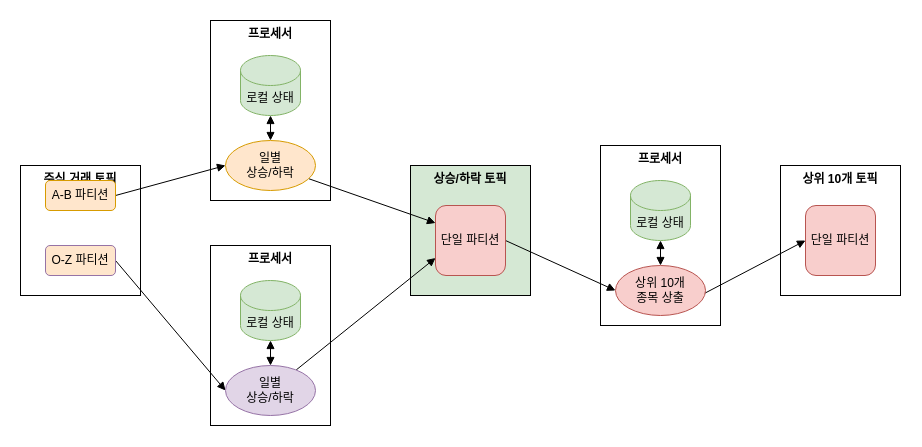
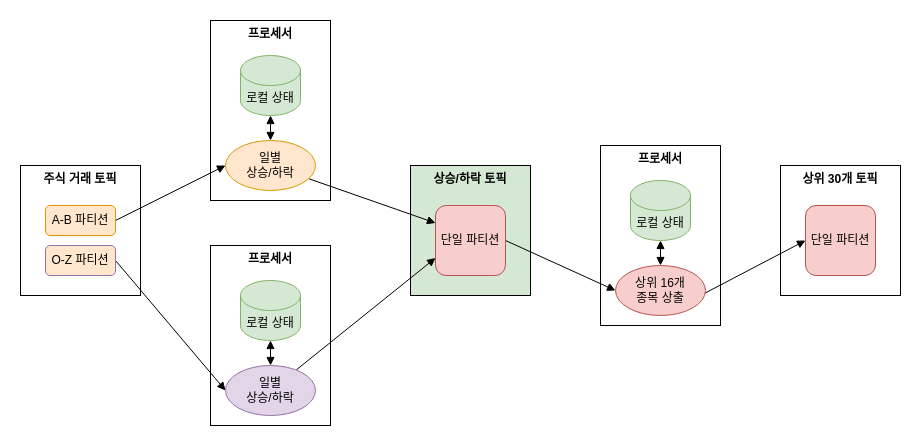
(841, 180) -> (841, 180)
(81, 196) -> (81, 221)
(661, 291) -> (661, 291)
